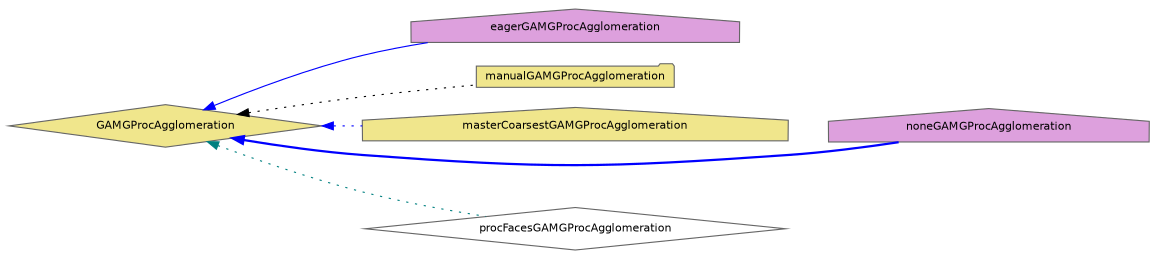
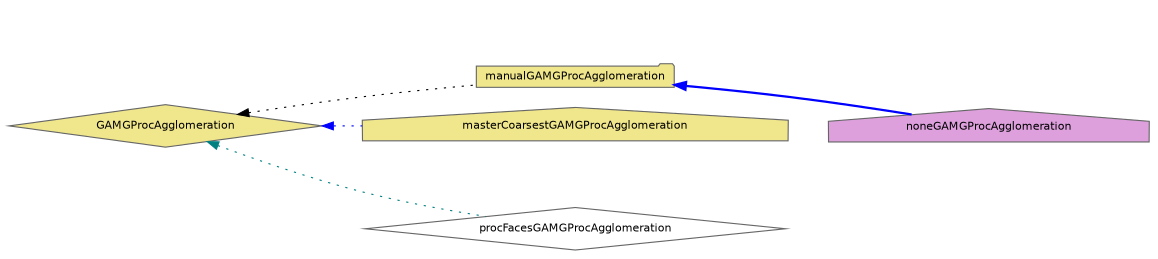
(575, 28) -> none
(571, 165) -> (799, 98)
